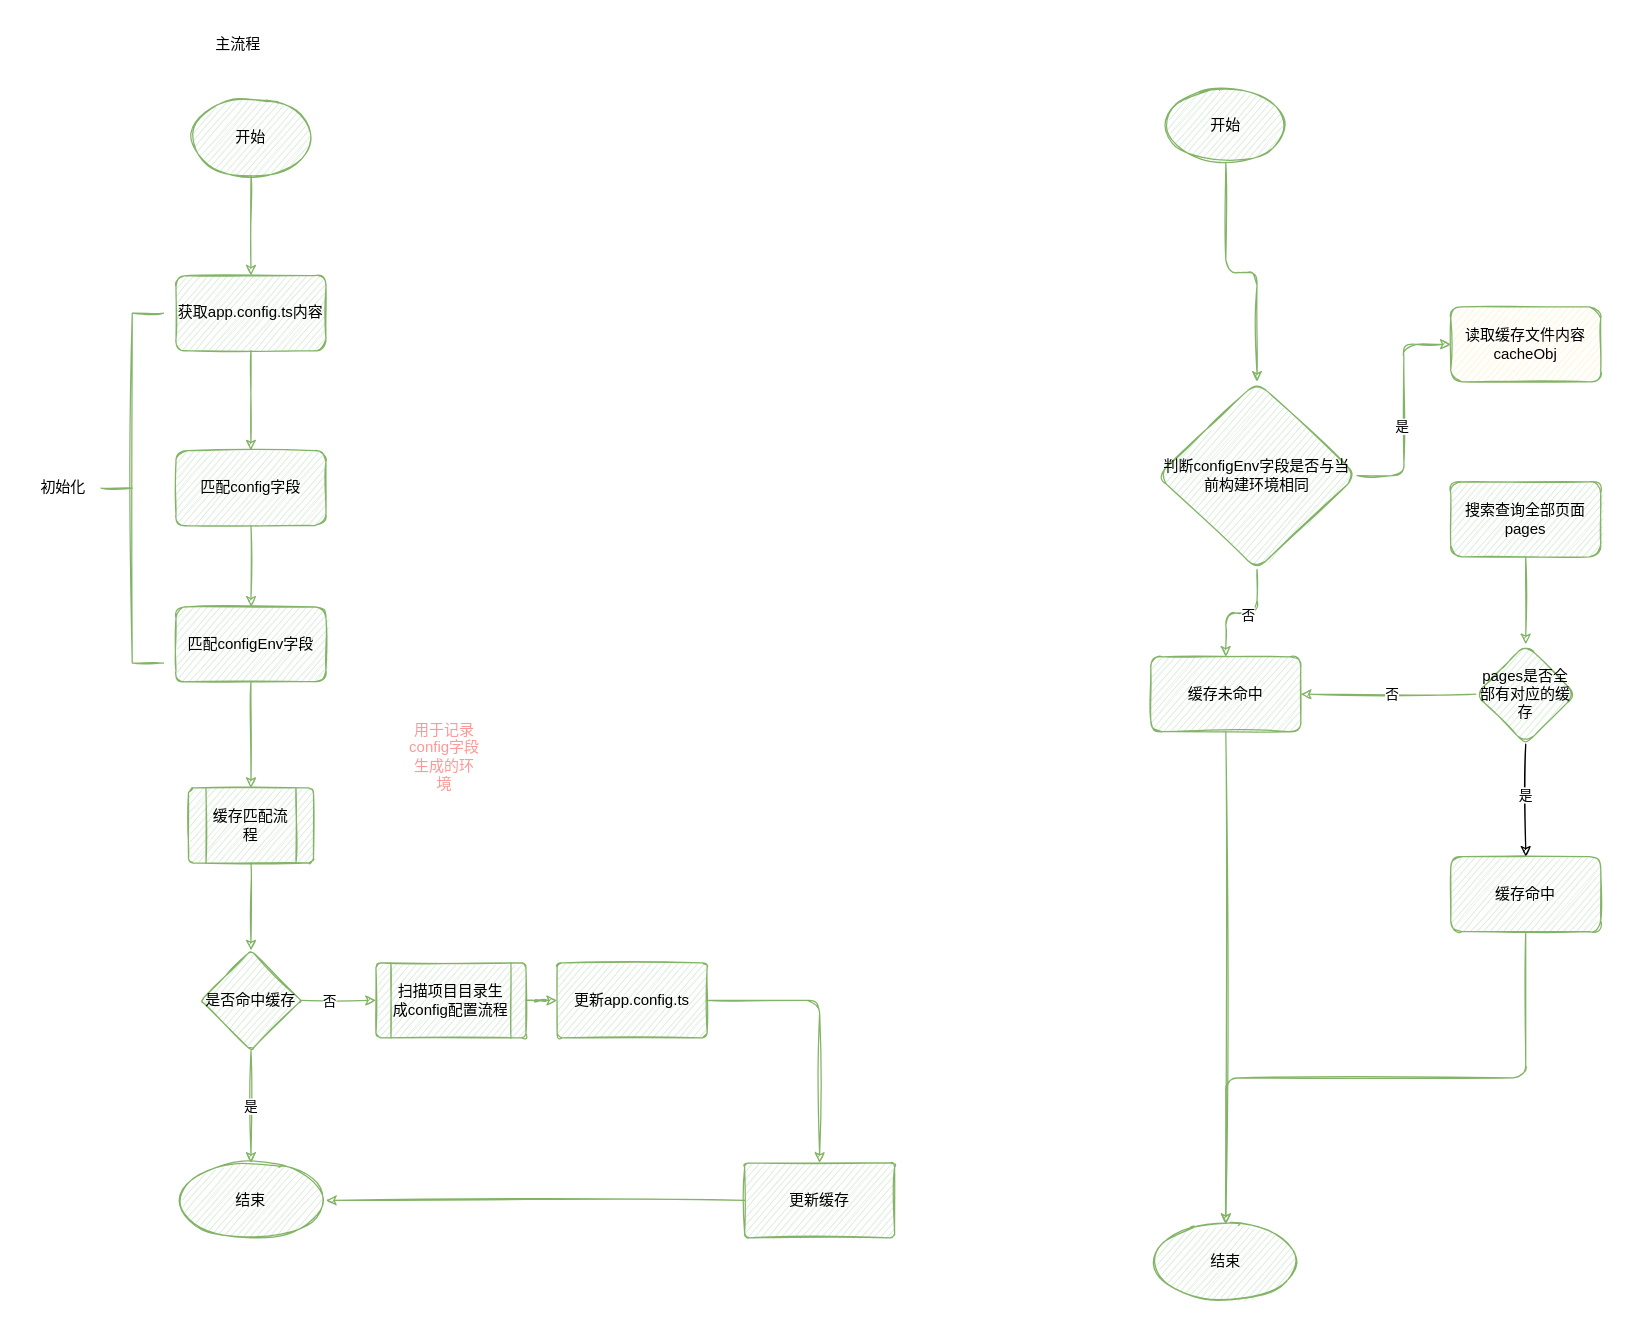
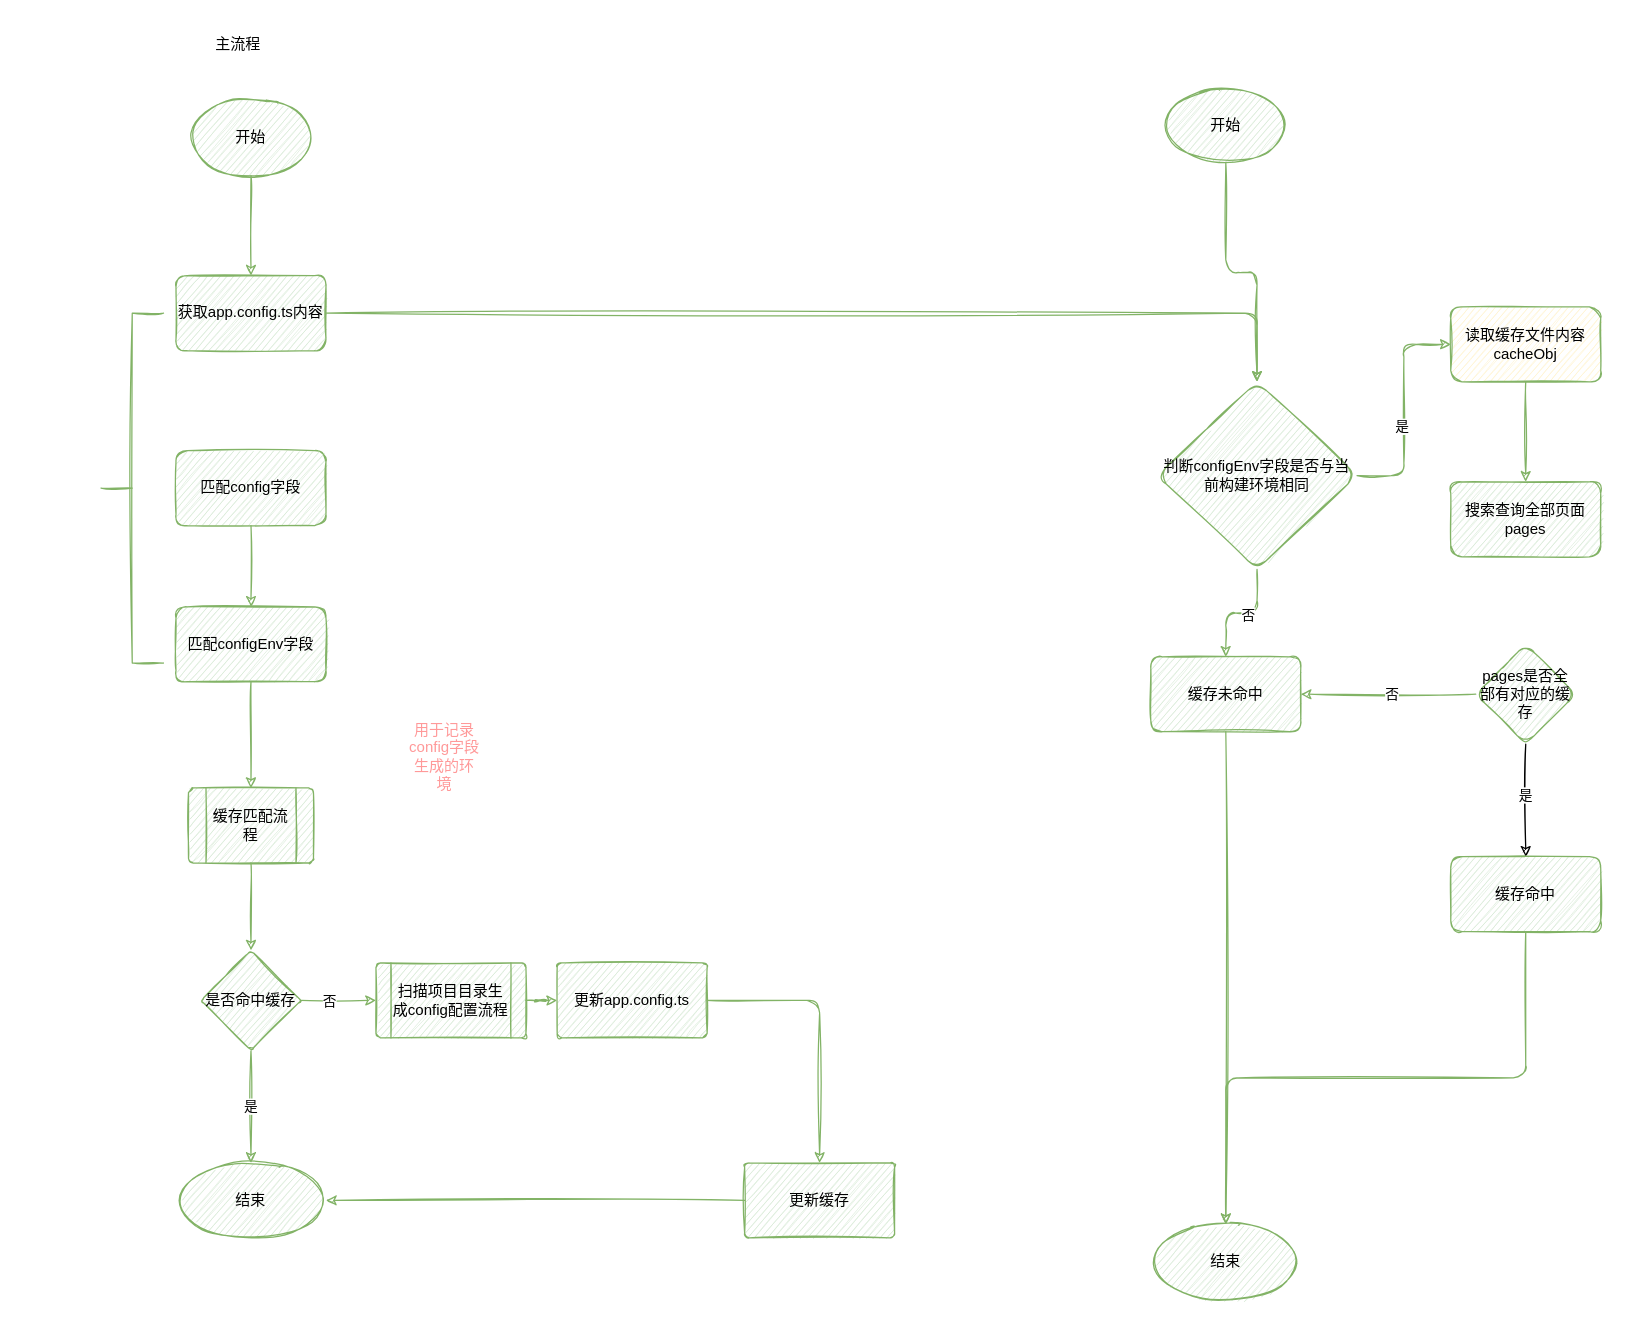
(251, 397) -> (788, 313)
none -> (1526, 428)
(63, 488) -> none
(1526, 597) -> none
